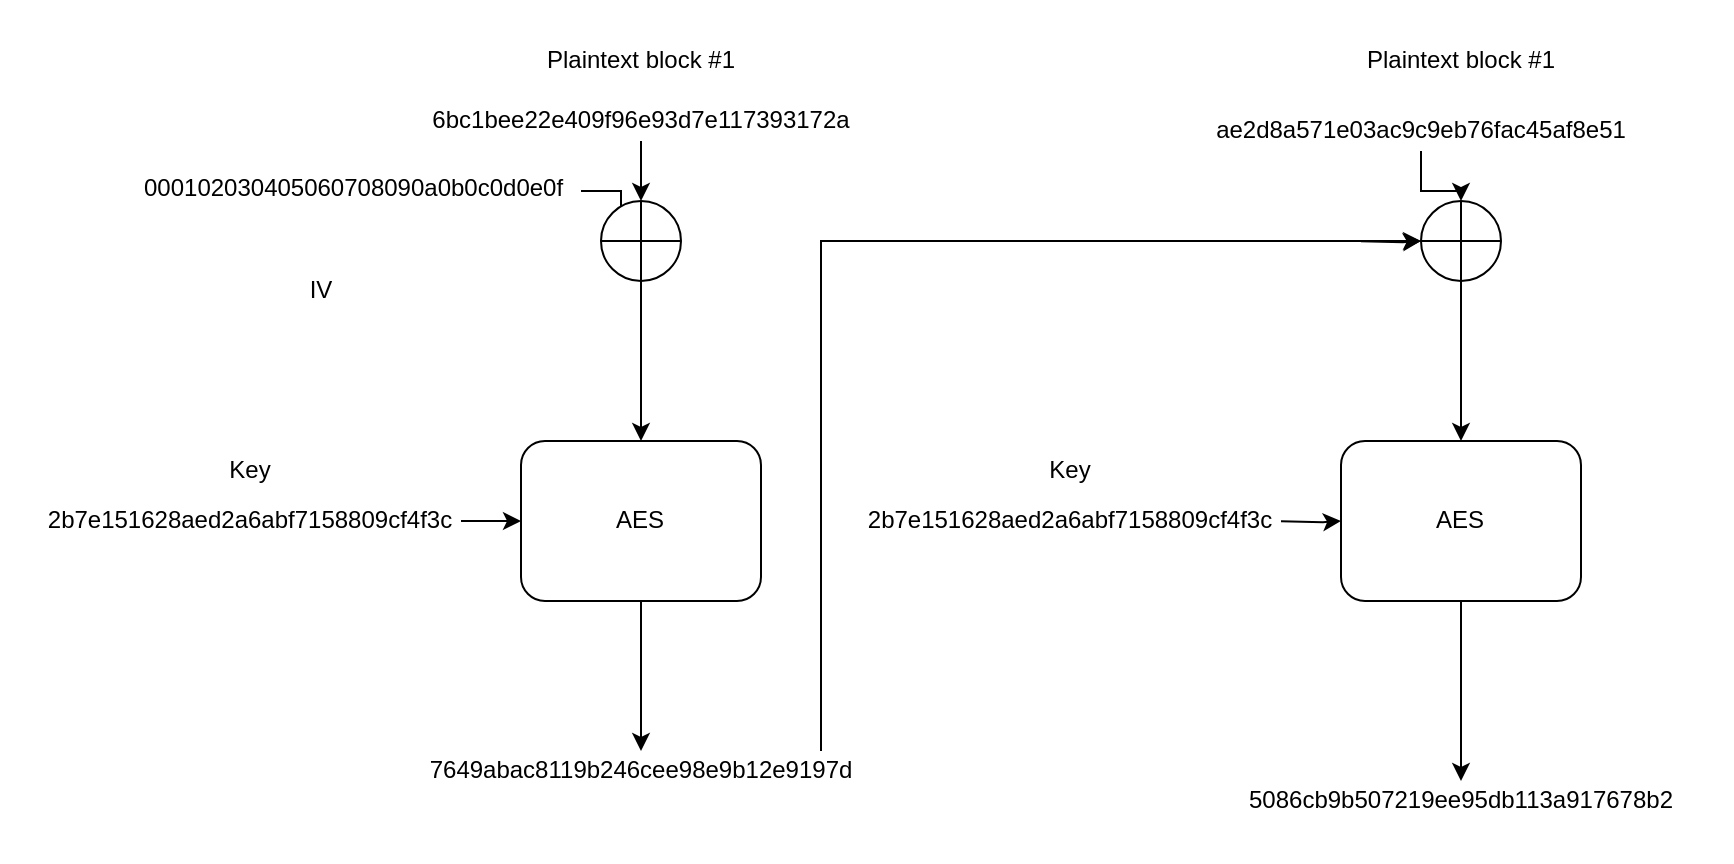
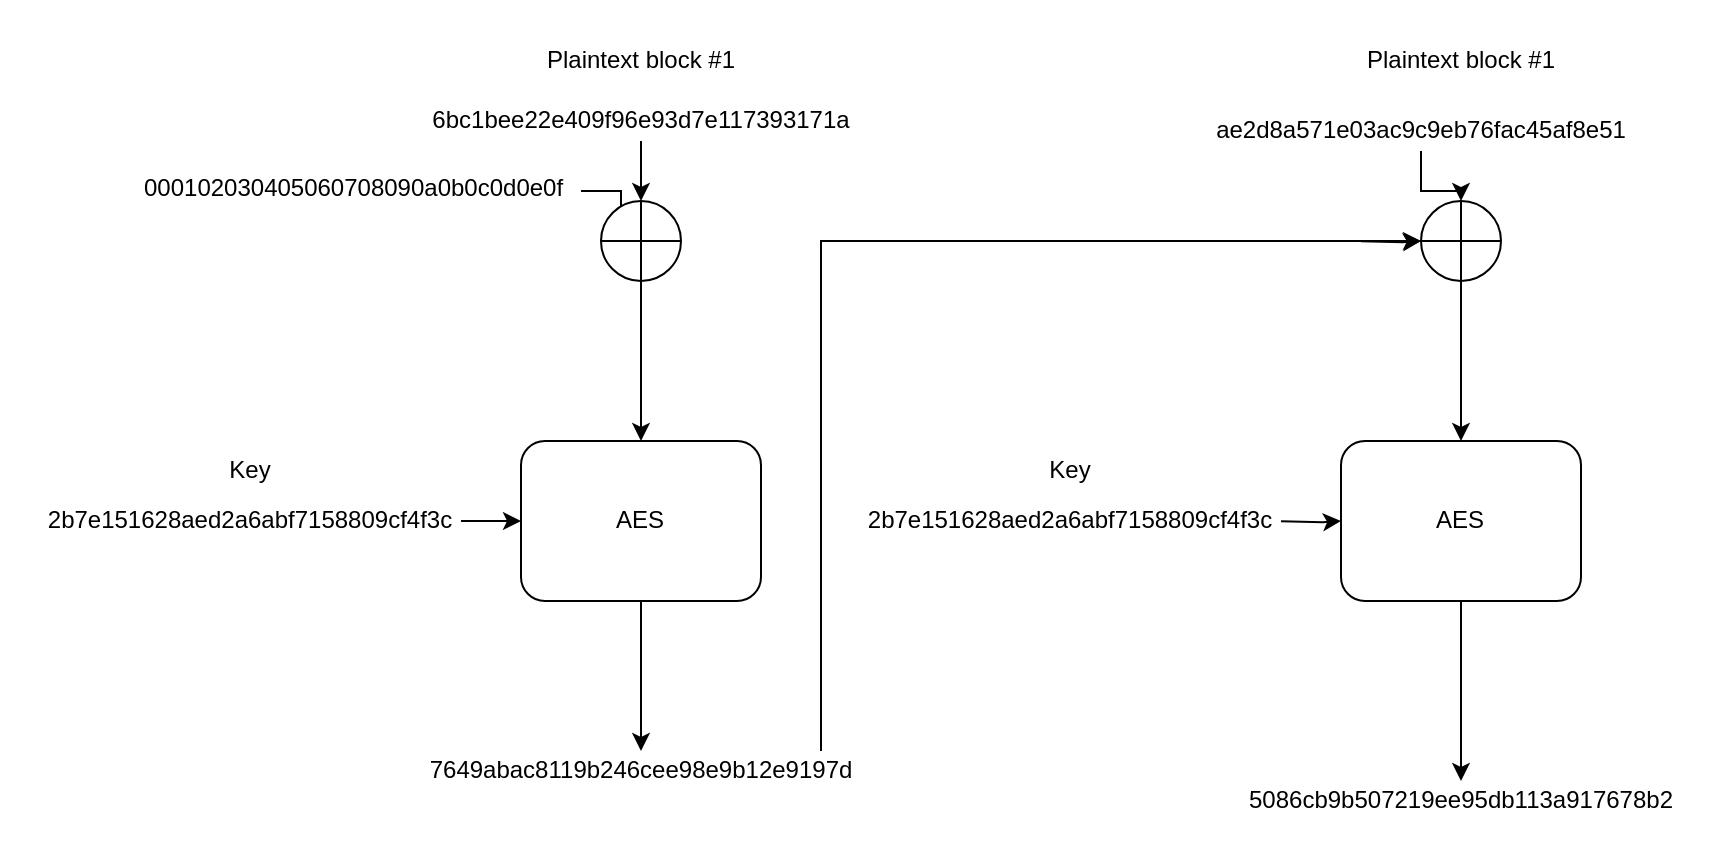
(642, 121) -> (642, 121)
(321, 291) -> none
